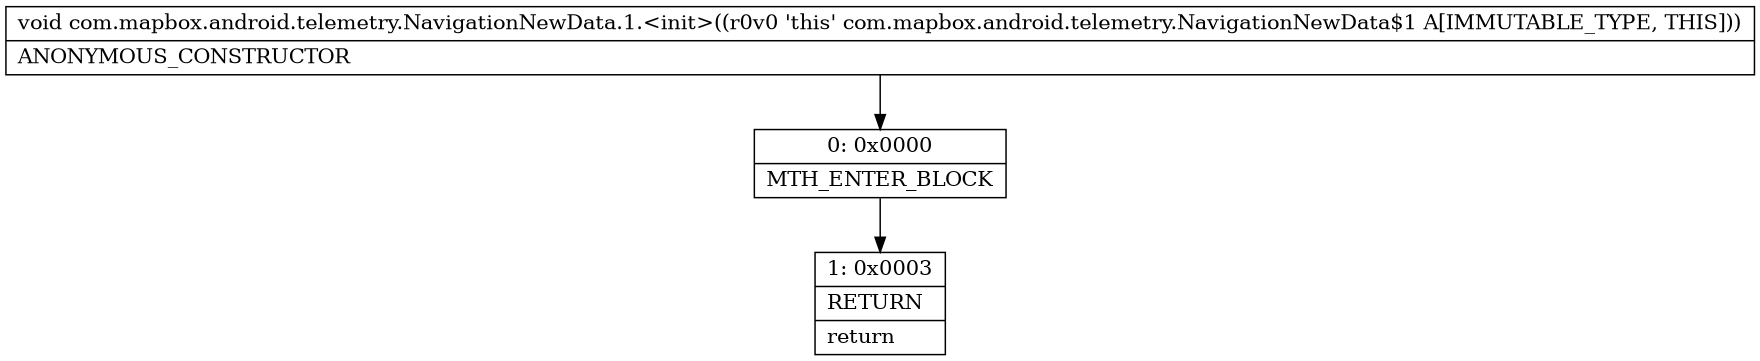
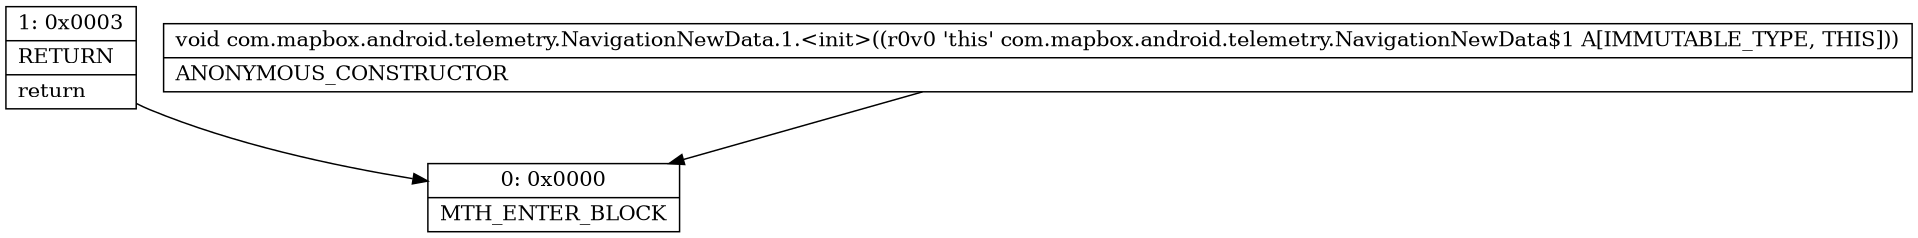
(880, 218) -> (272, 149)
